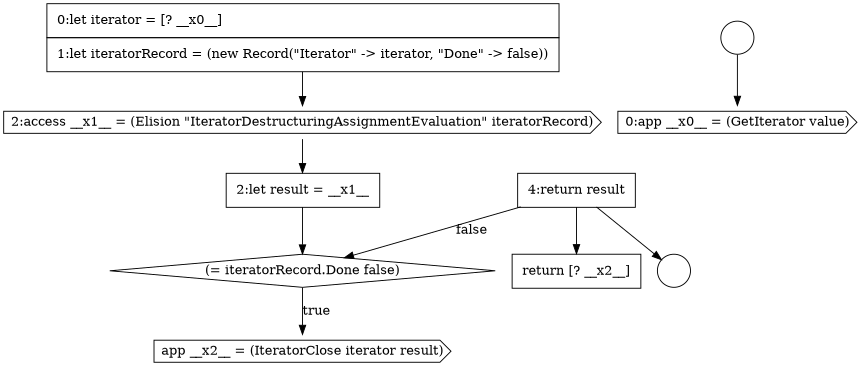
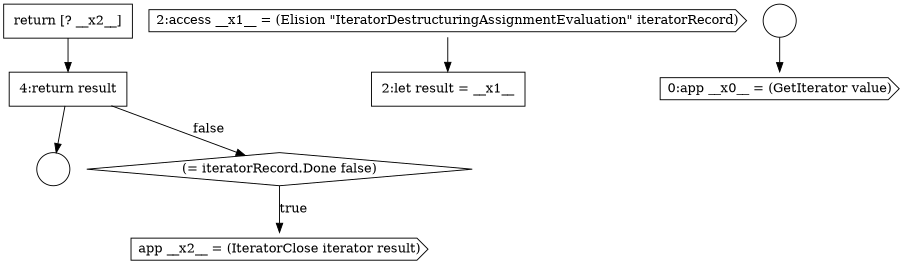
(302, 38) -> none
(302, 226) -> none
(576, 226) -> (68, 50)
